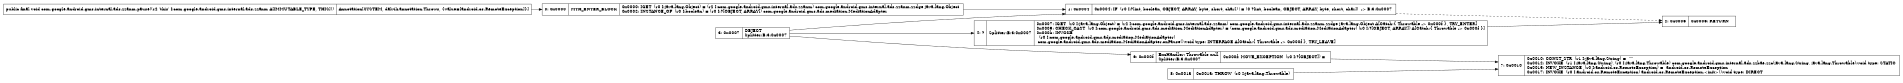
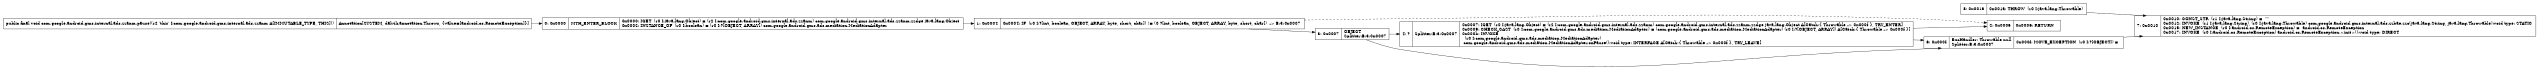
(926, 21) -> (1280, 31)
none -> (1917, 40)
